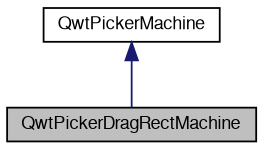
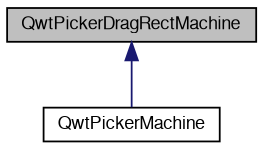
(132, 84) -> (132, 84)
